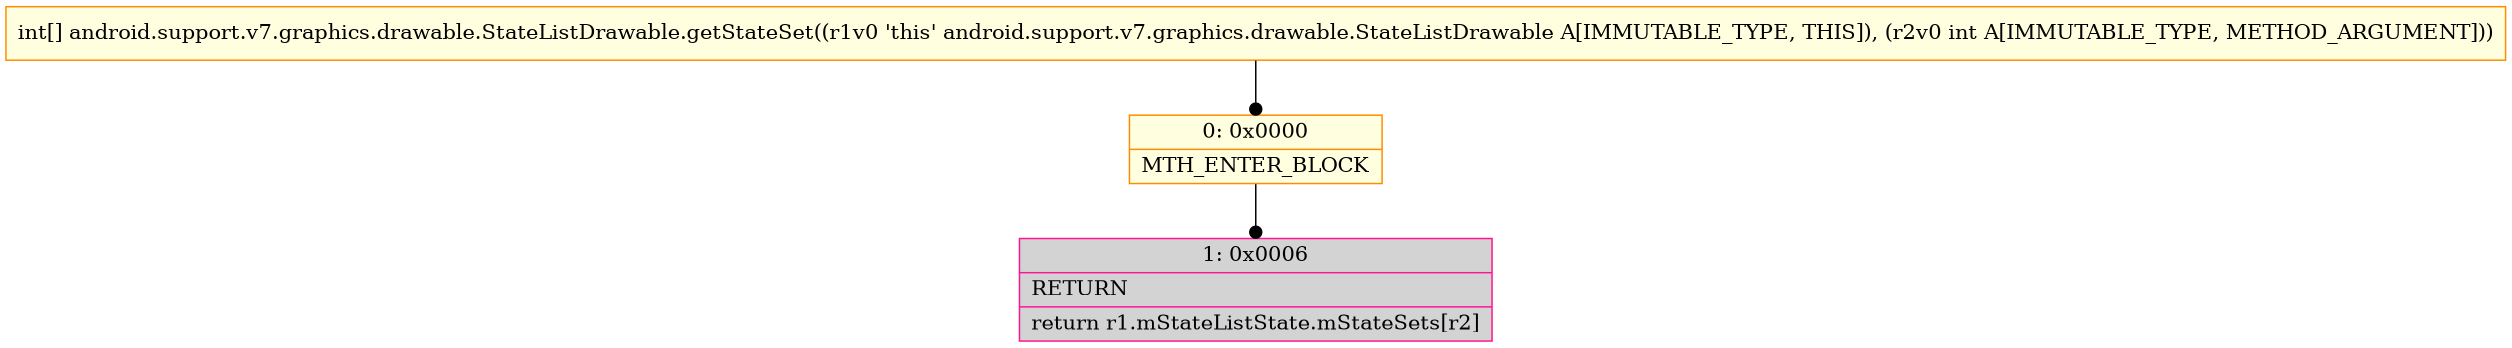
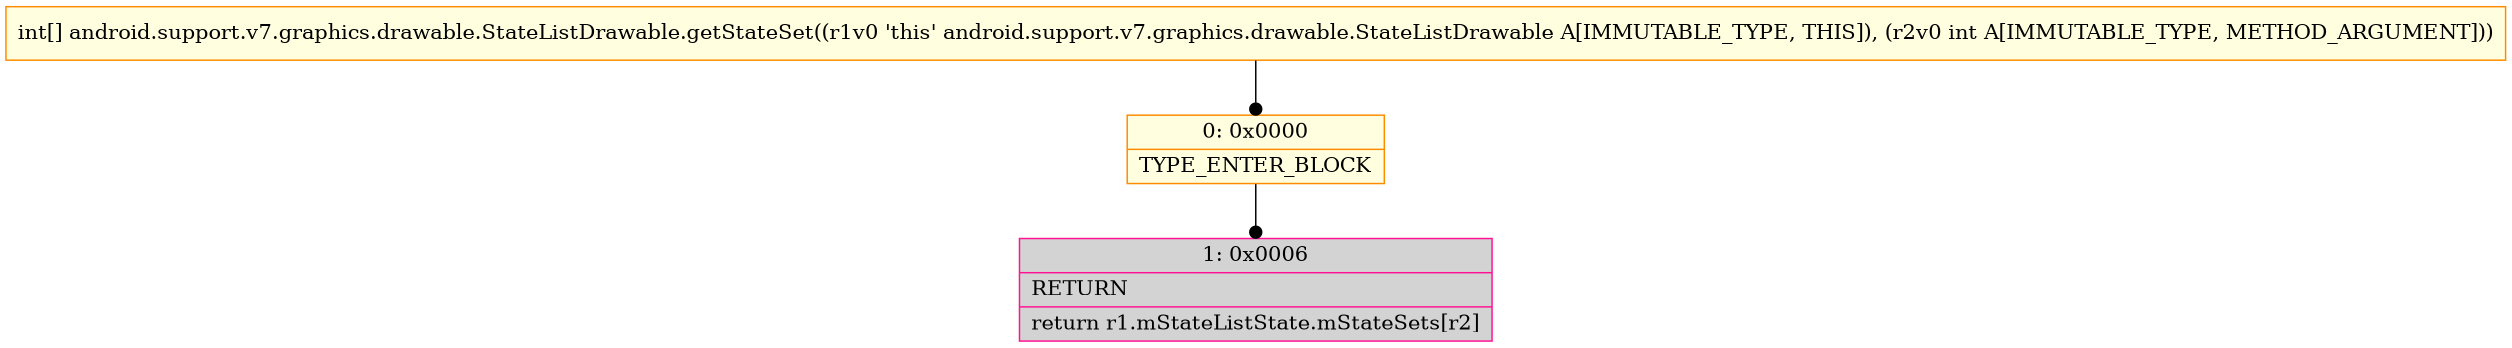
(1256, 166) -> (1256, 166)
